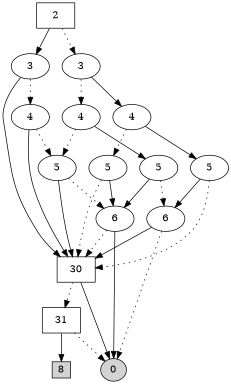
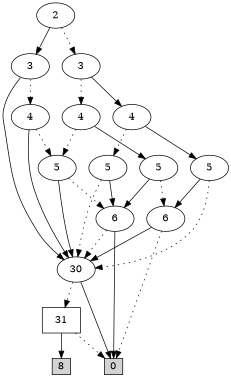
(56, 16) -> (56, 16)
(76, 270) -> (76, 270)
(114, 370) -> (114, 367)
